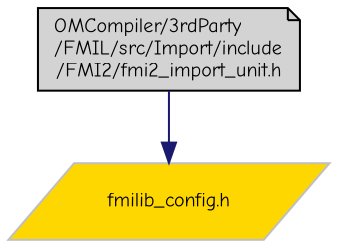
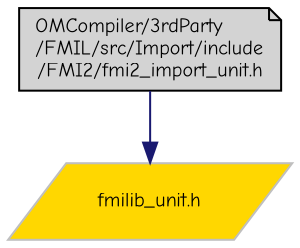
(169, 202) -> (150, 202)
